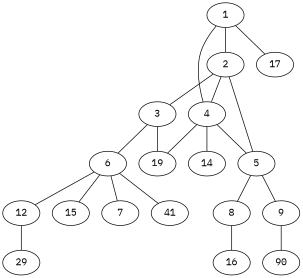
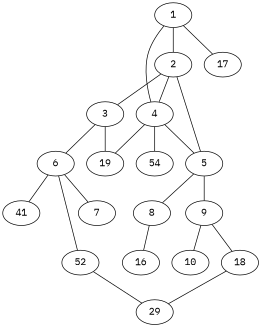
(207, 164) -> (155, 164)
(21, 213) -> (80, 263)
(71, 213) -> none
none -> (240, 263)
(281, 263) -> (190, 263)
